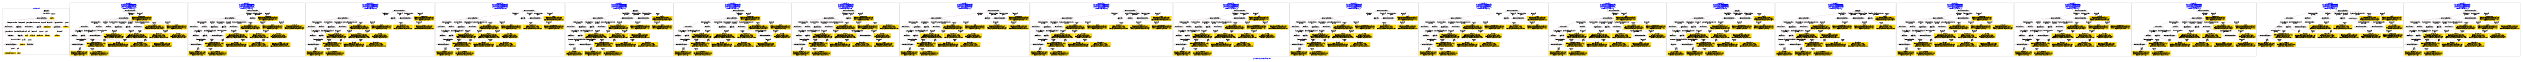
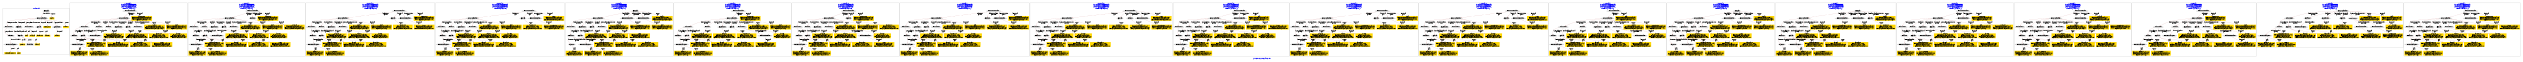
none -> (37, 44)
